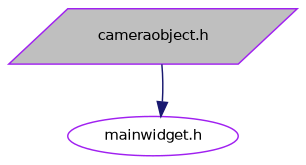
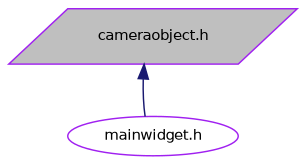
(163, 83) -> (143, 98)
